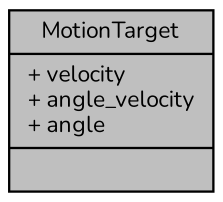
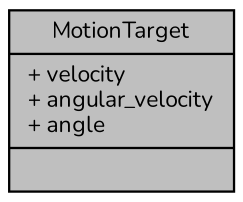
(111, 100) -> (122, 100)
